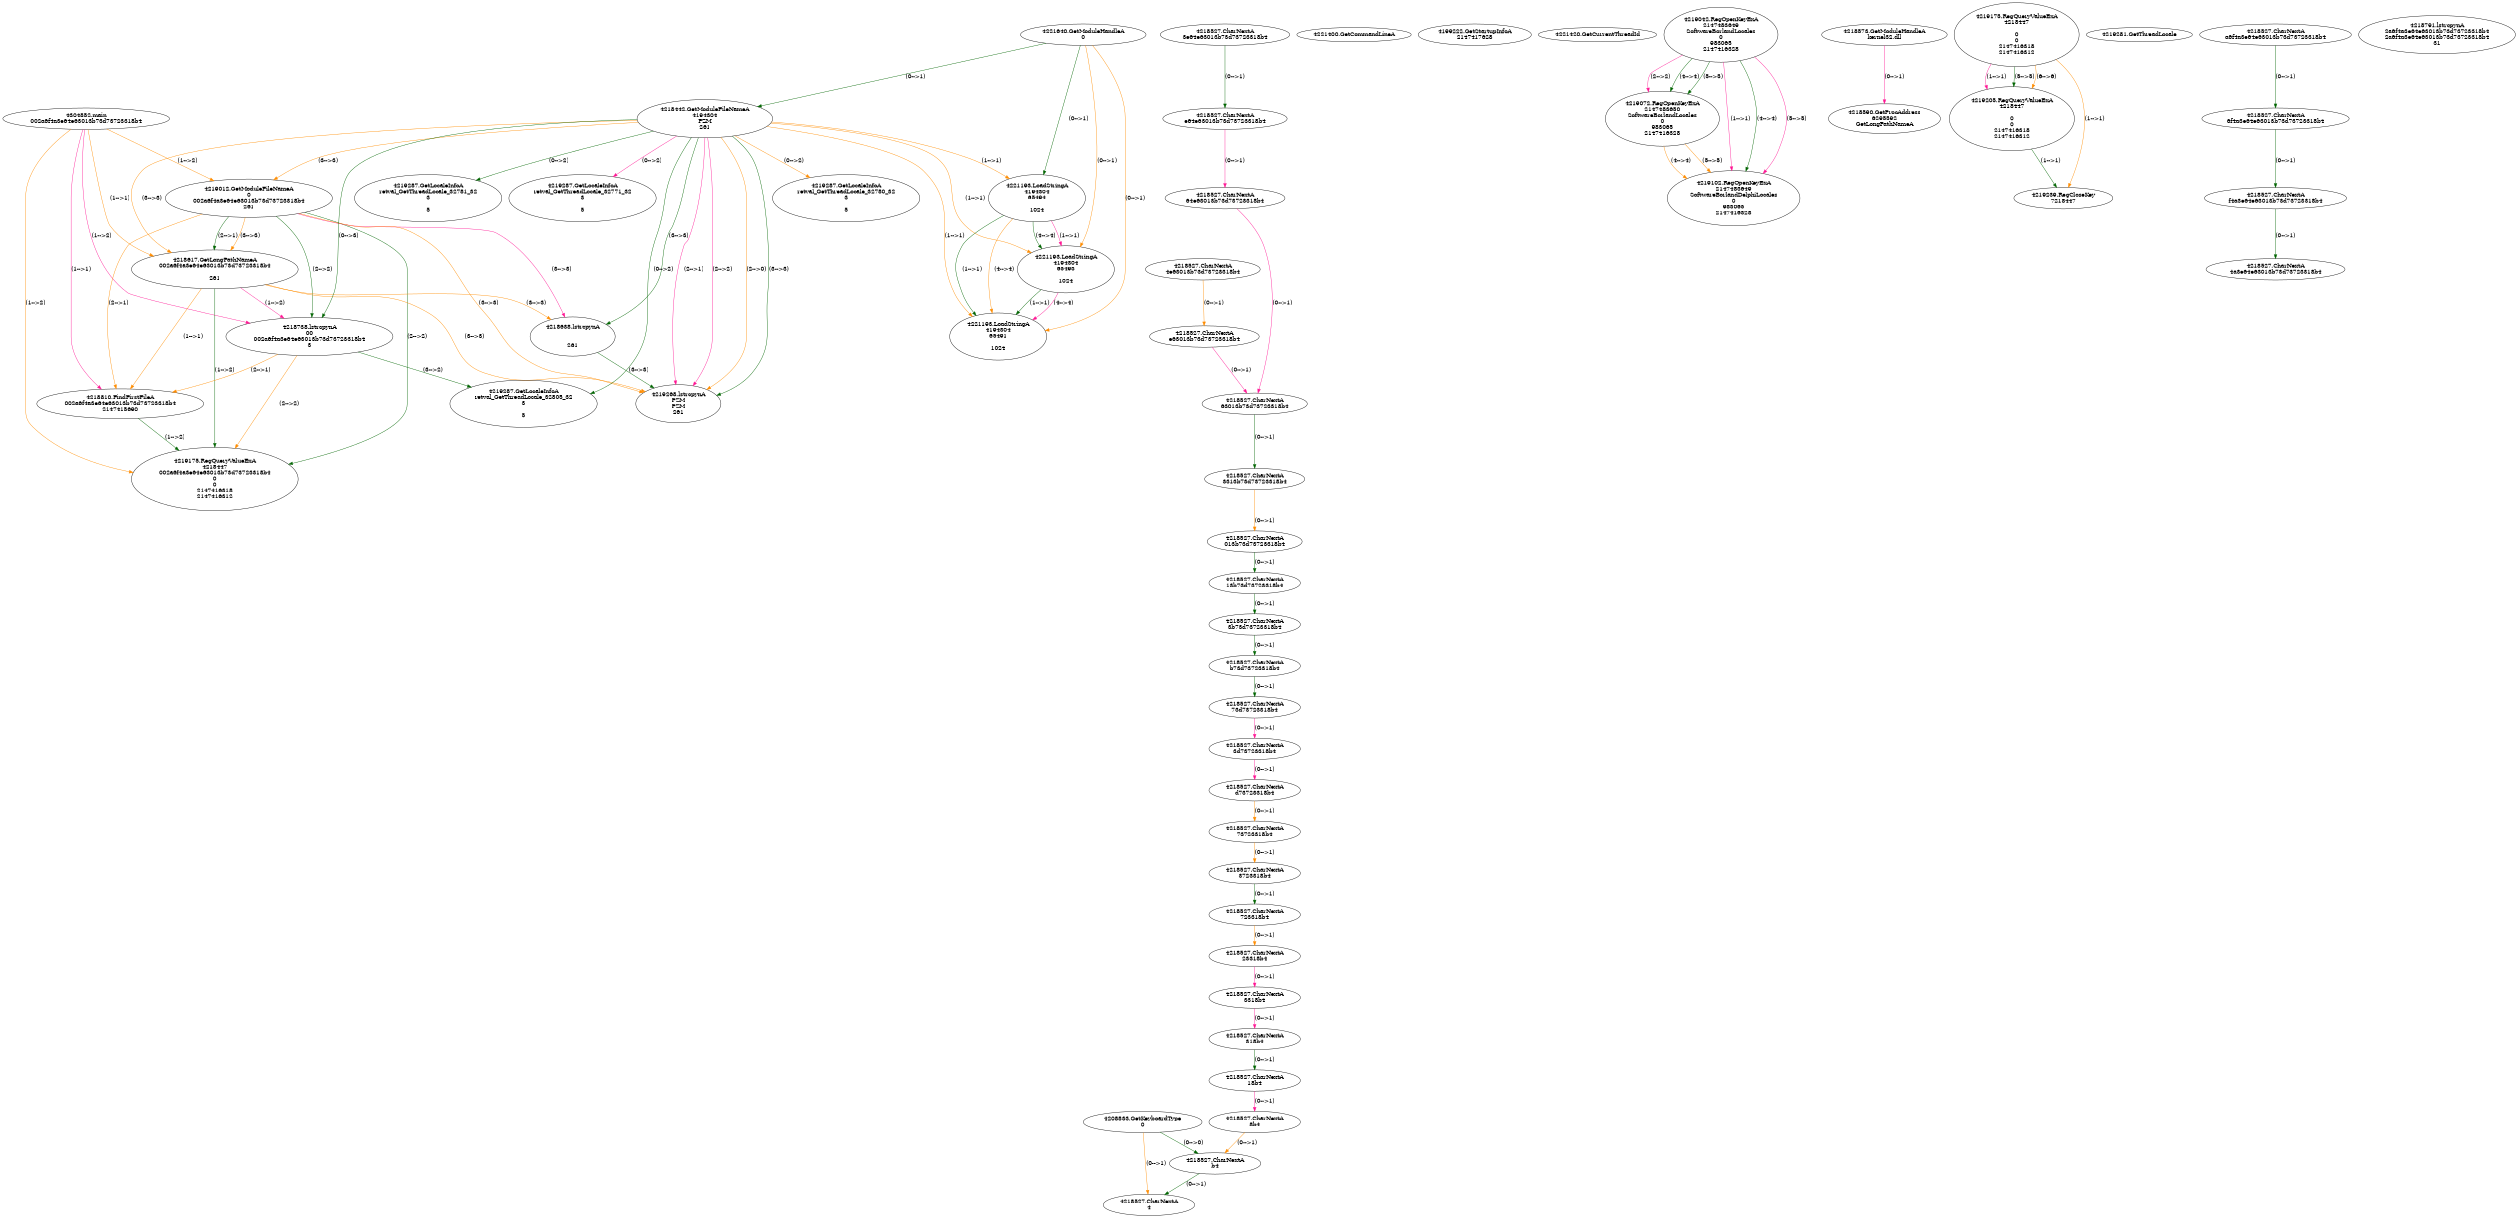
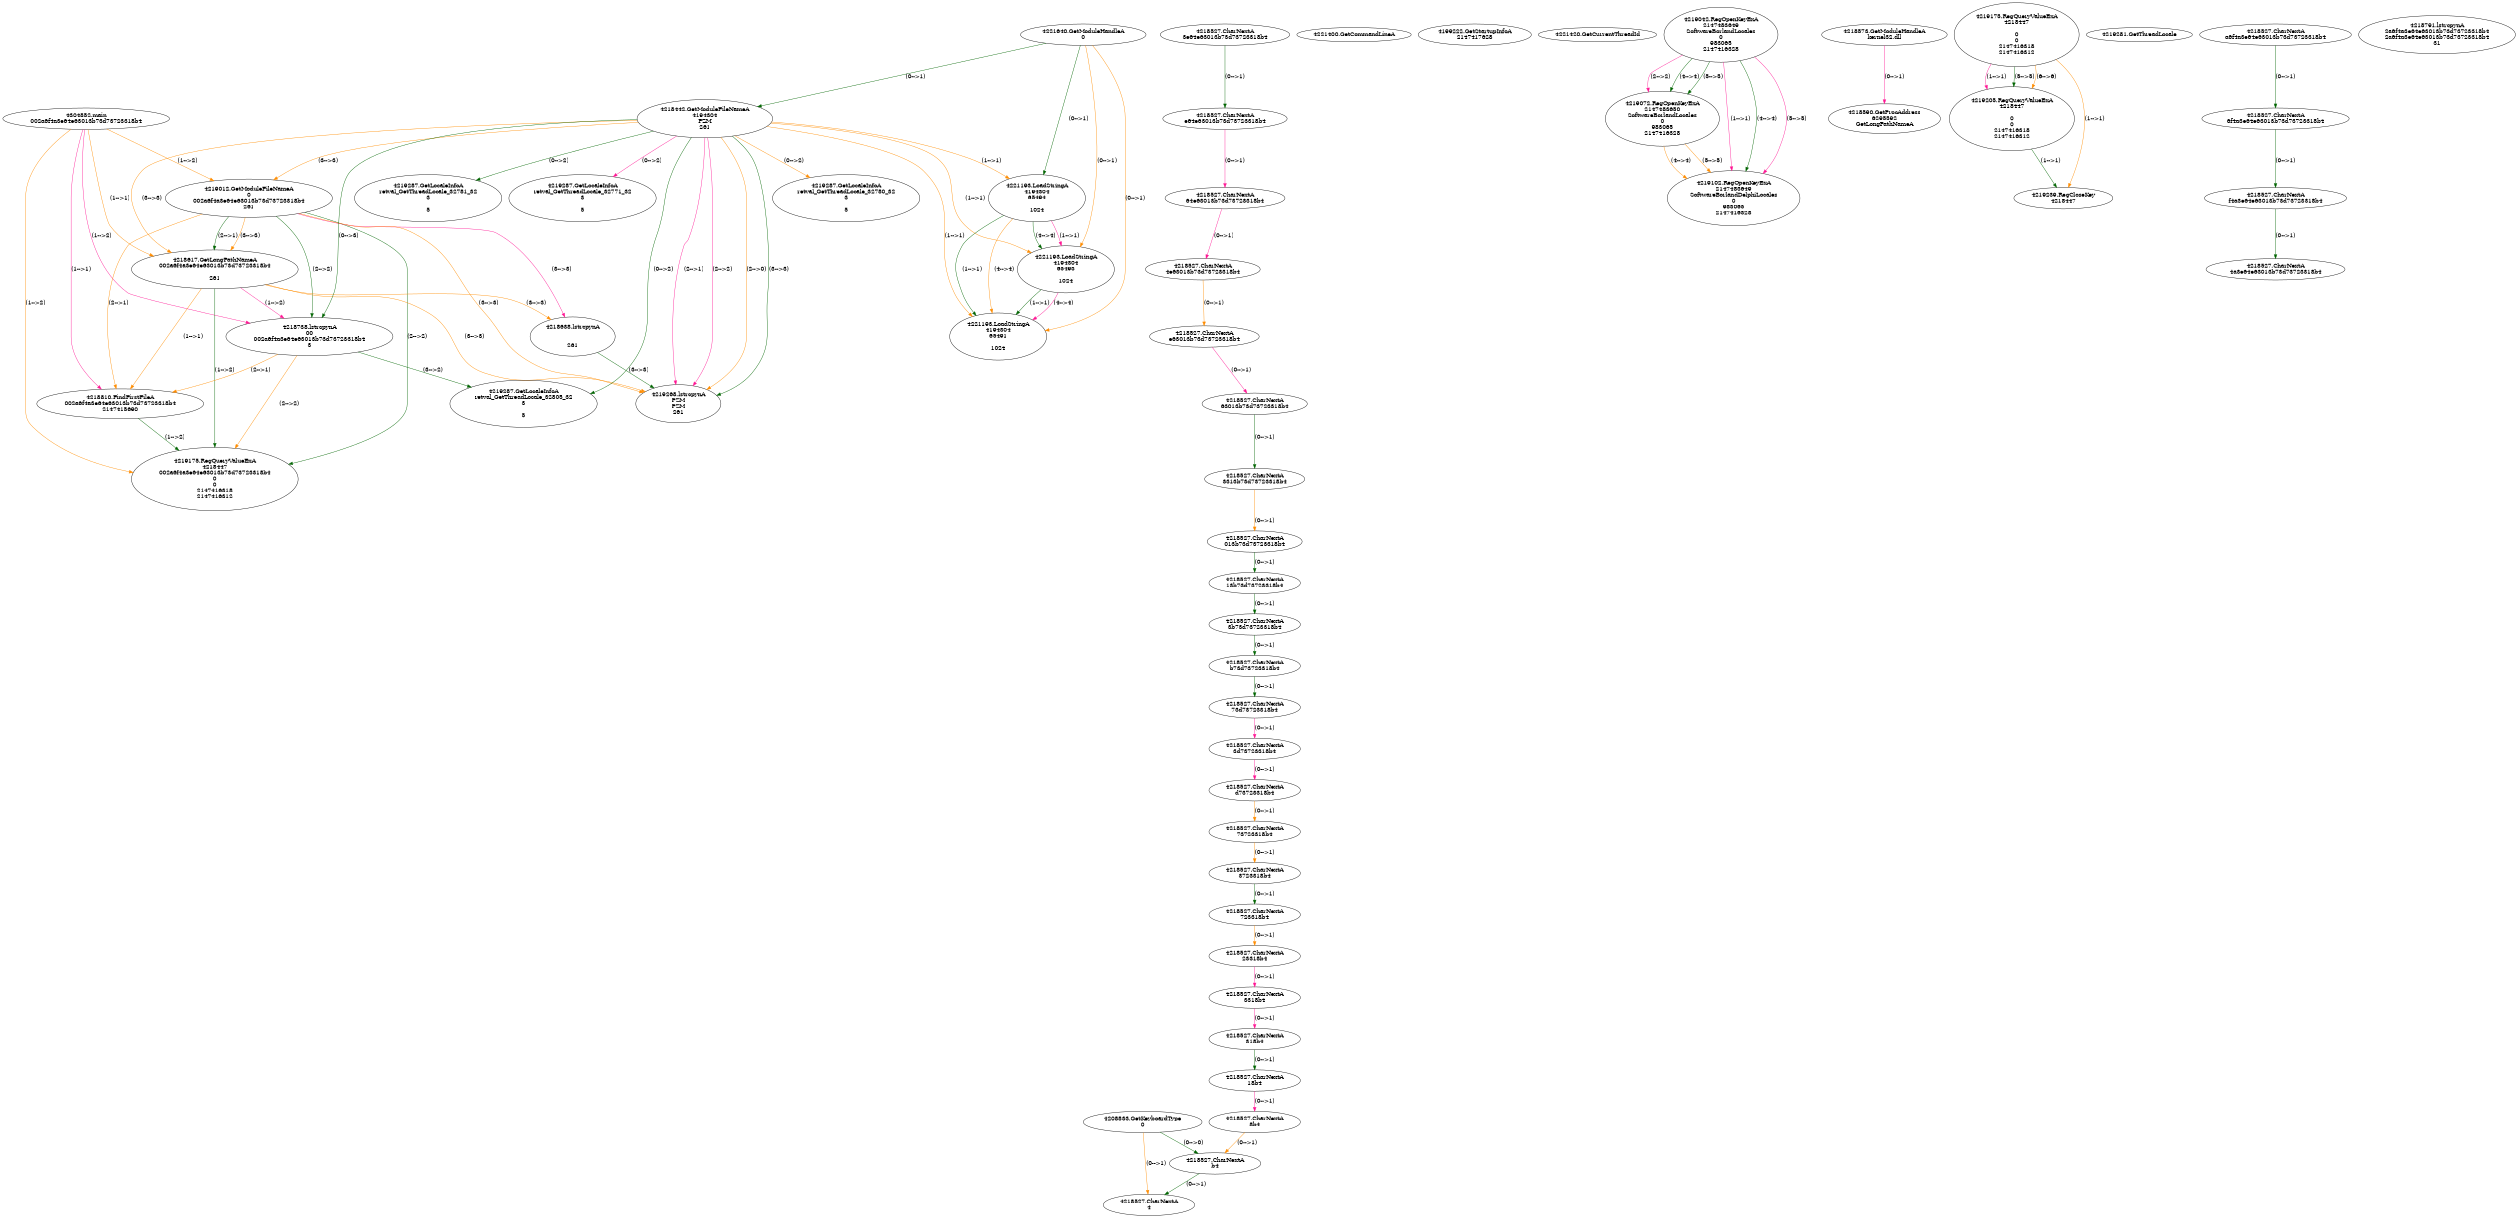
(2063, 198) -> (2063, 198)
(666, 240) -> none
(1272, 294) -> (1215, 232)
